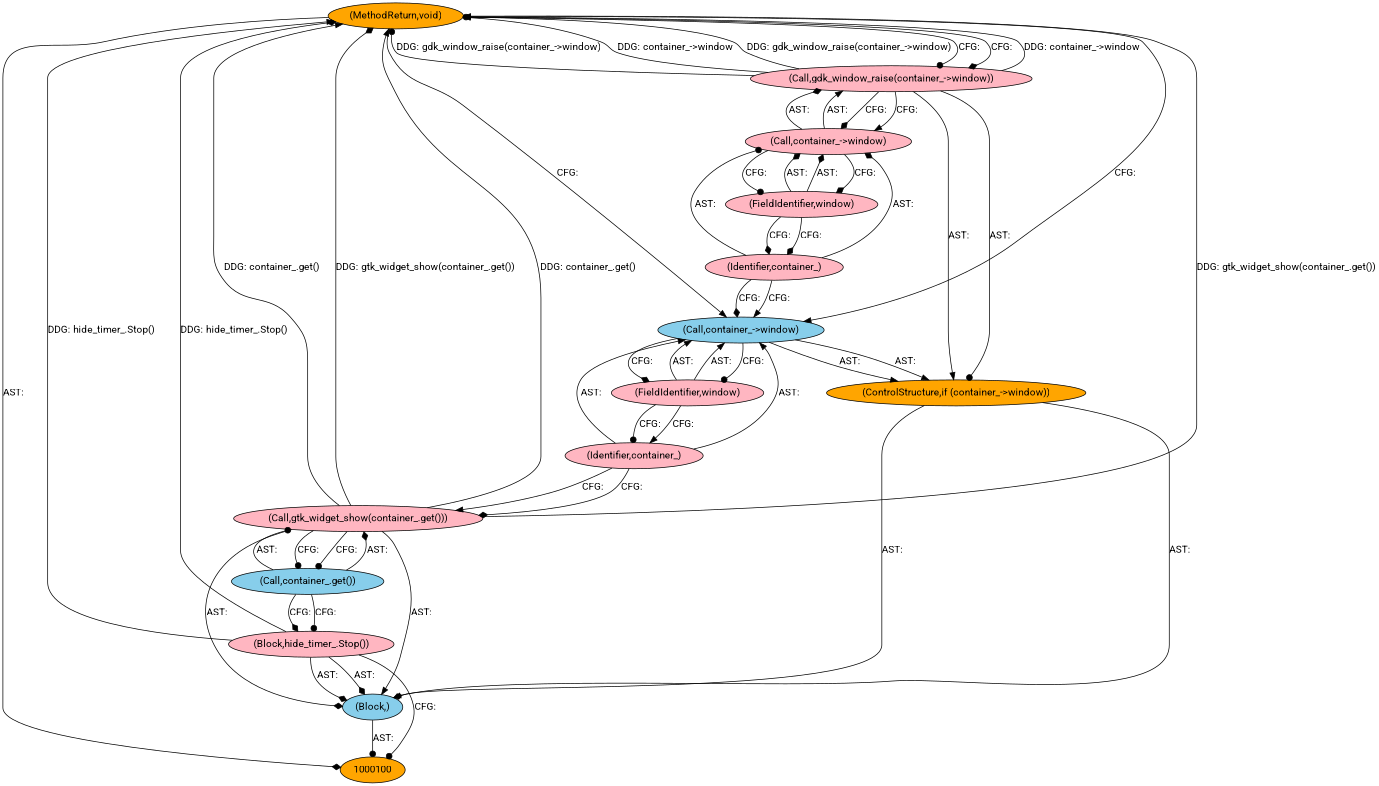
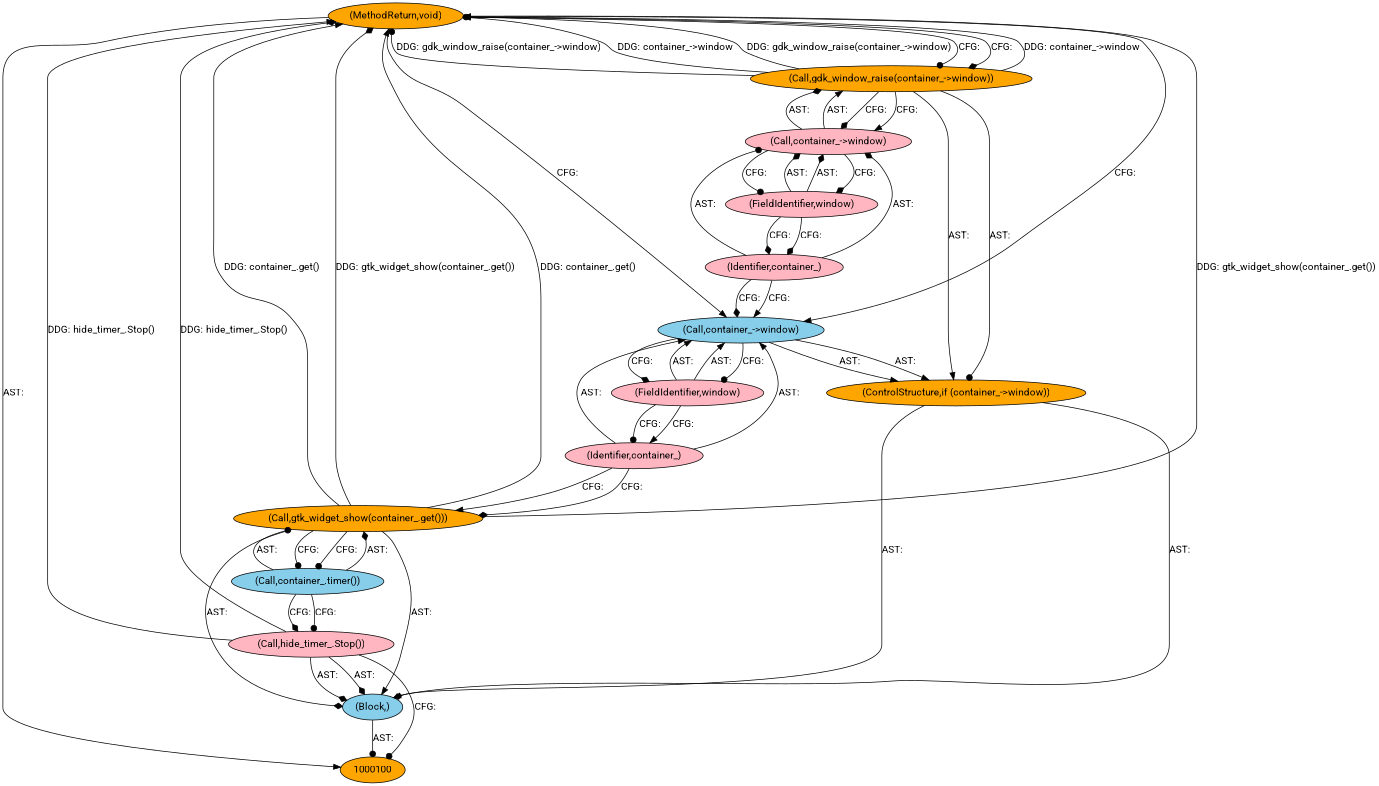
(891, 79) -> (891, 79)
(3, 390) -> (3, 390)
(358, 519) -> (358, 519)
(308, 581) -> (308, 581)
(311, 644) -> (311, 644)
